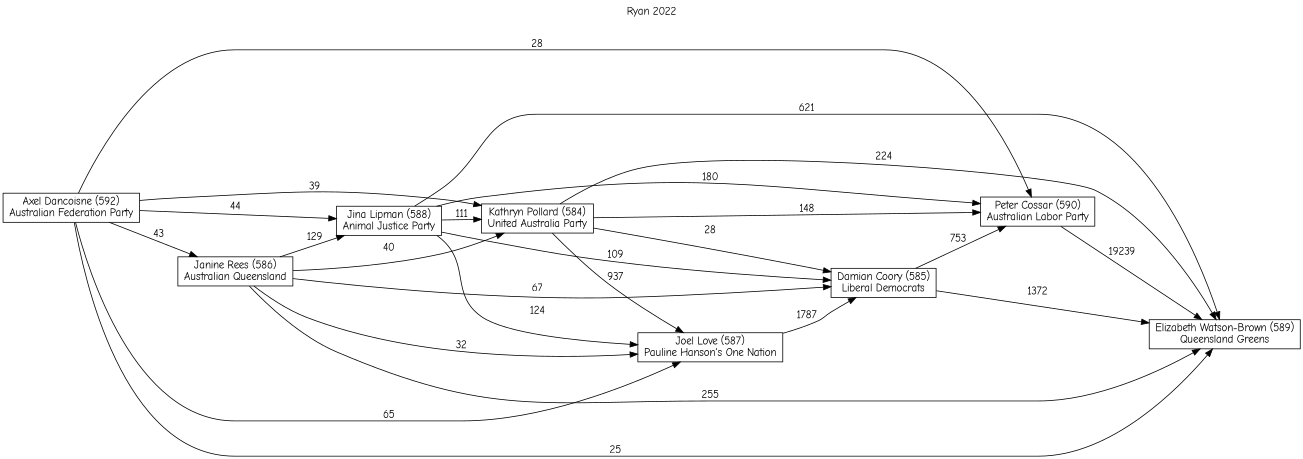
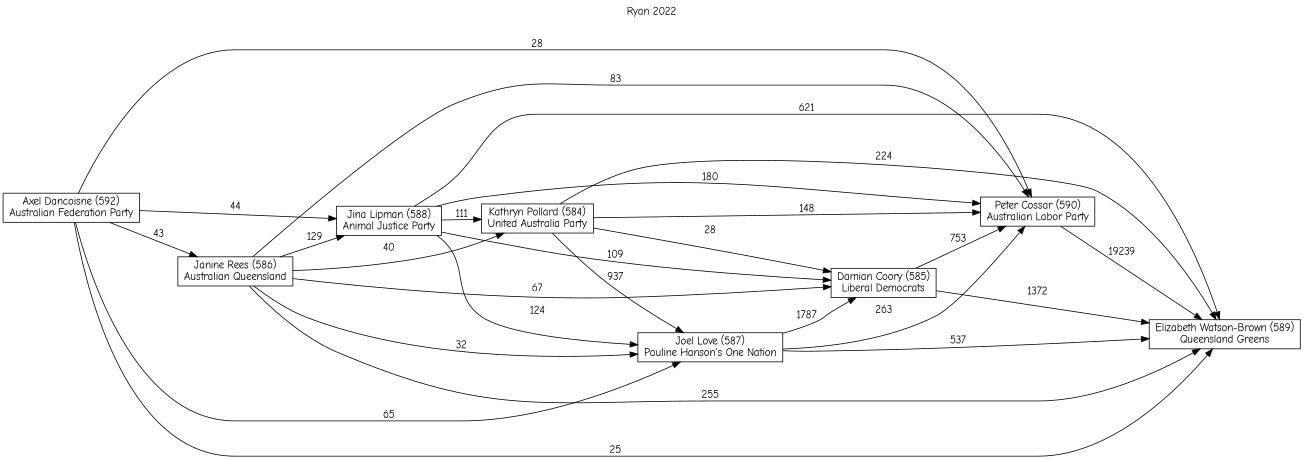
none -> (632, 85)
(307, 192) -> none
none -> (918, 324)
none -> (962, 347)
